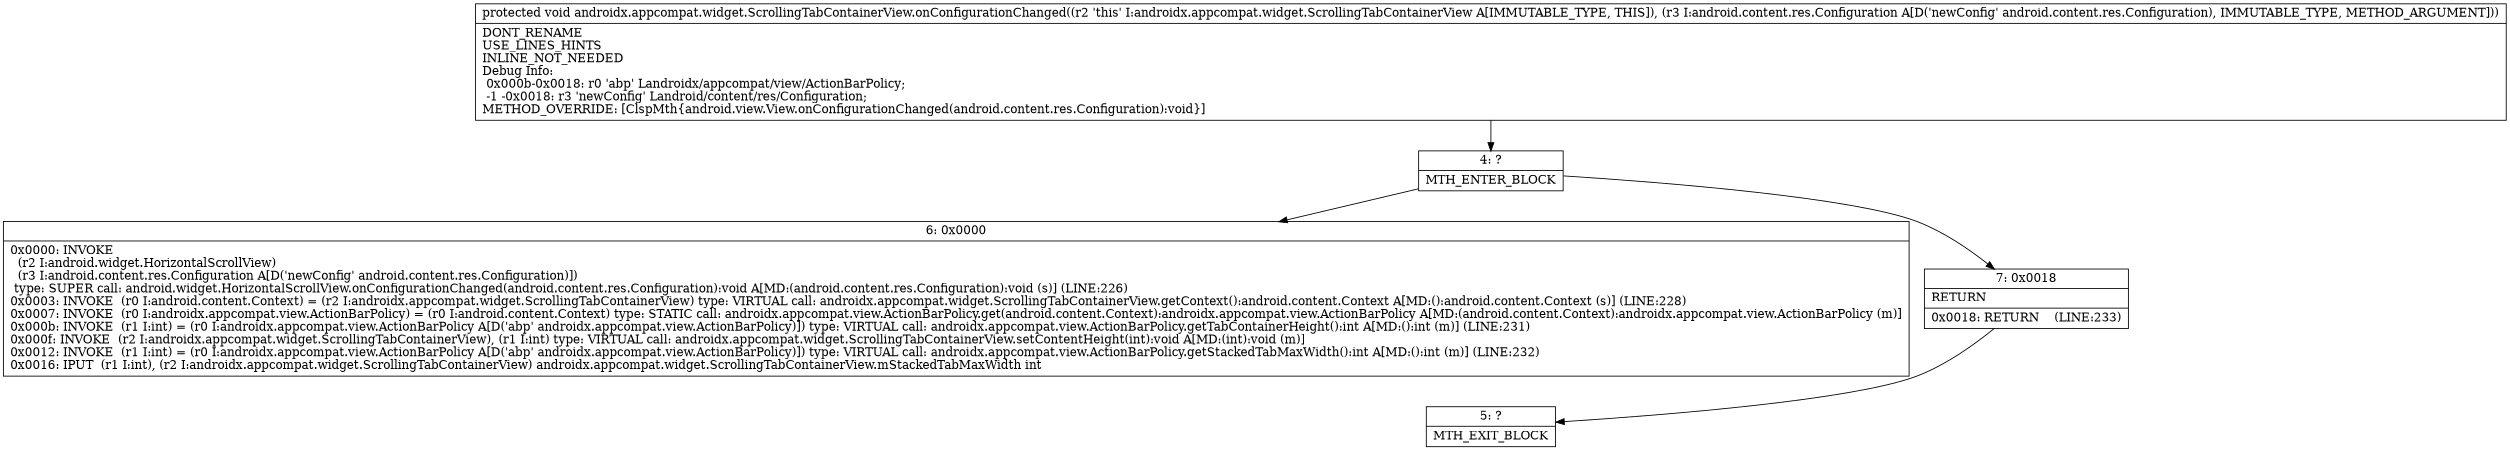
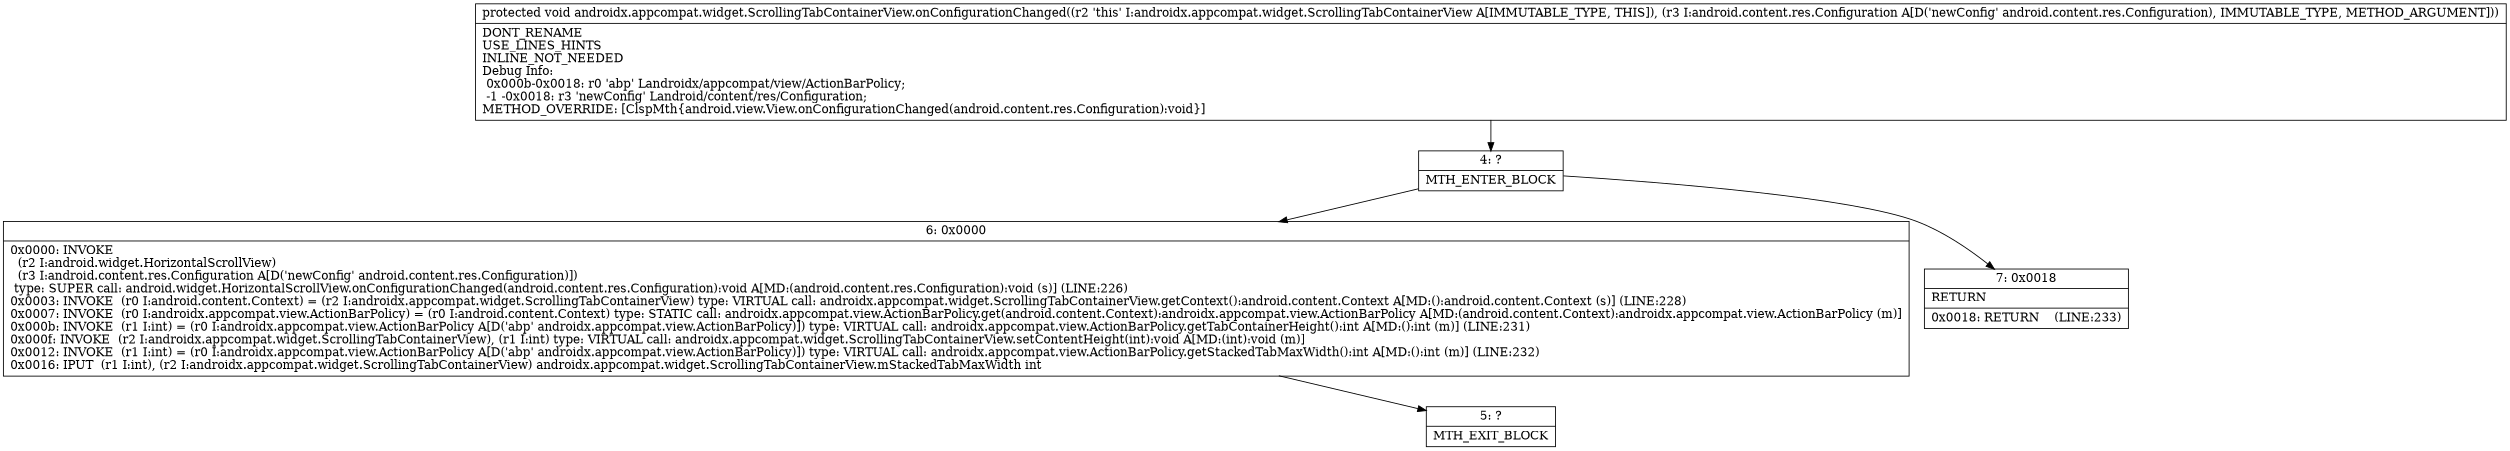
(1787, 401) -> (1348, 392)
